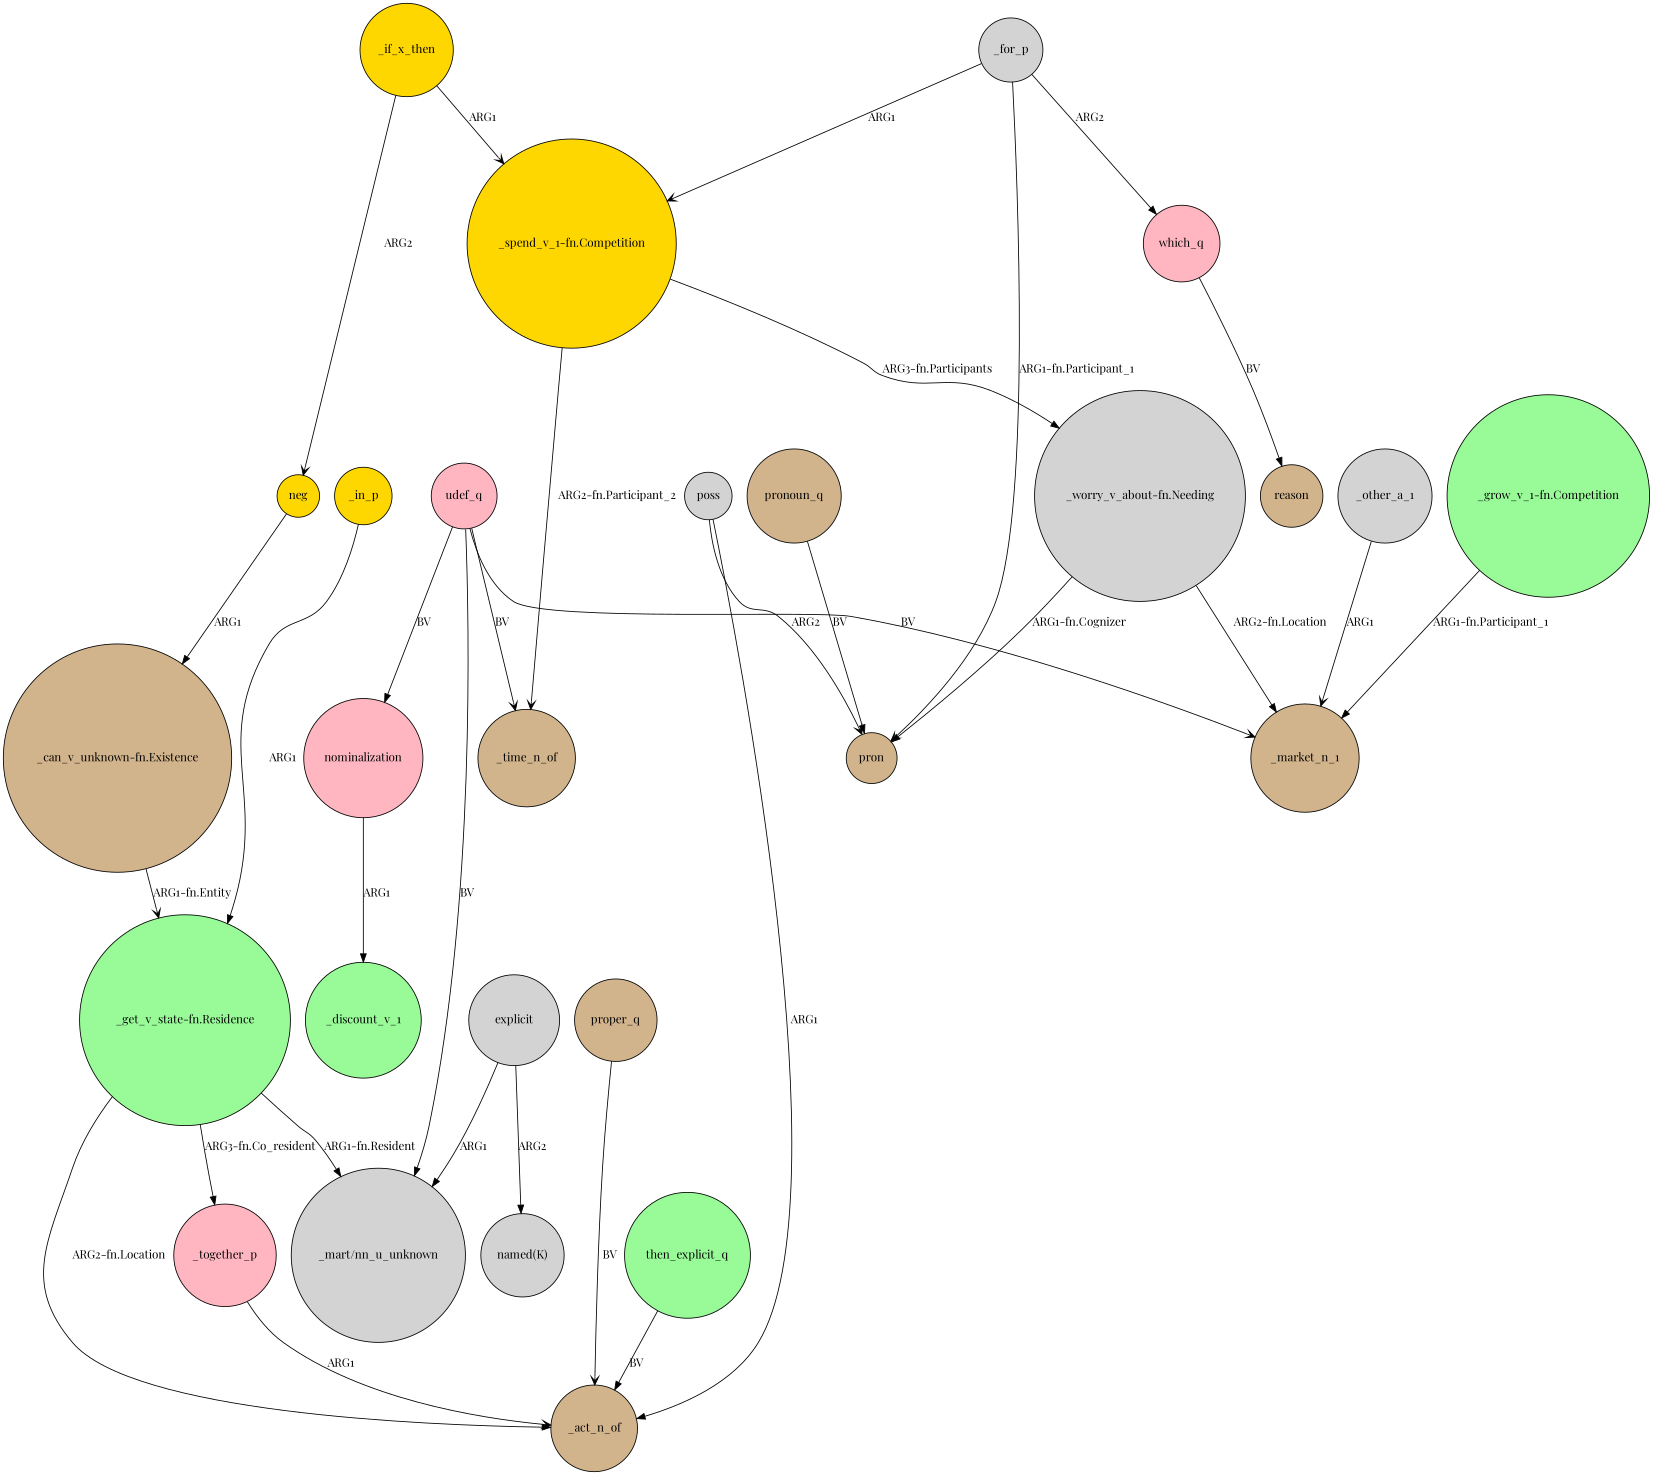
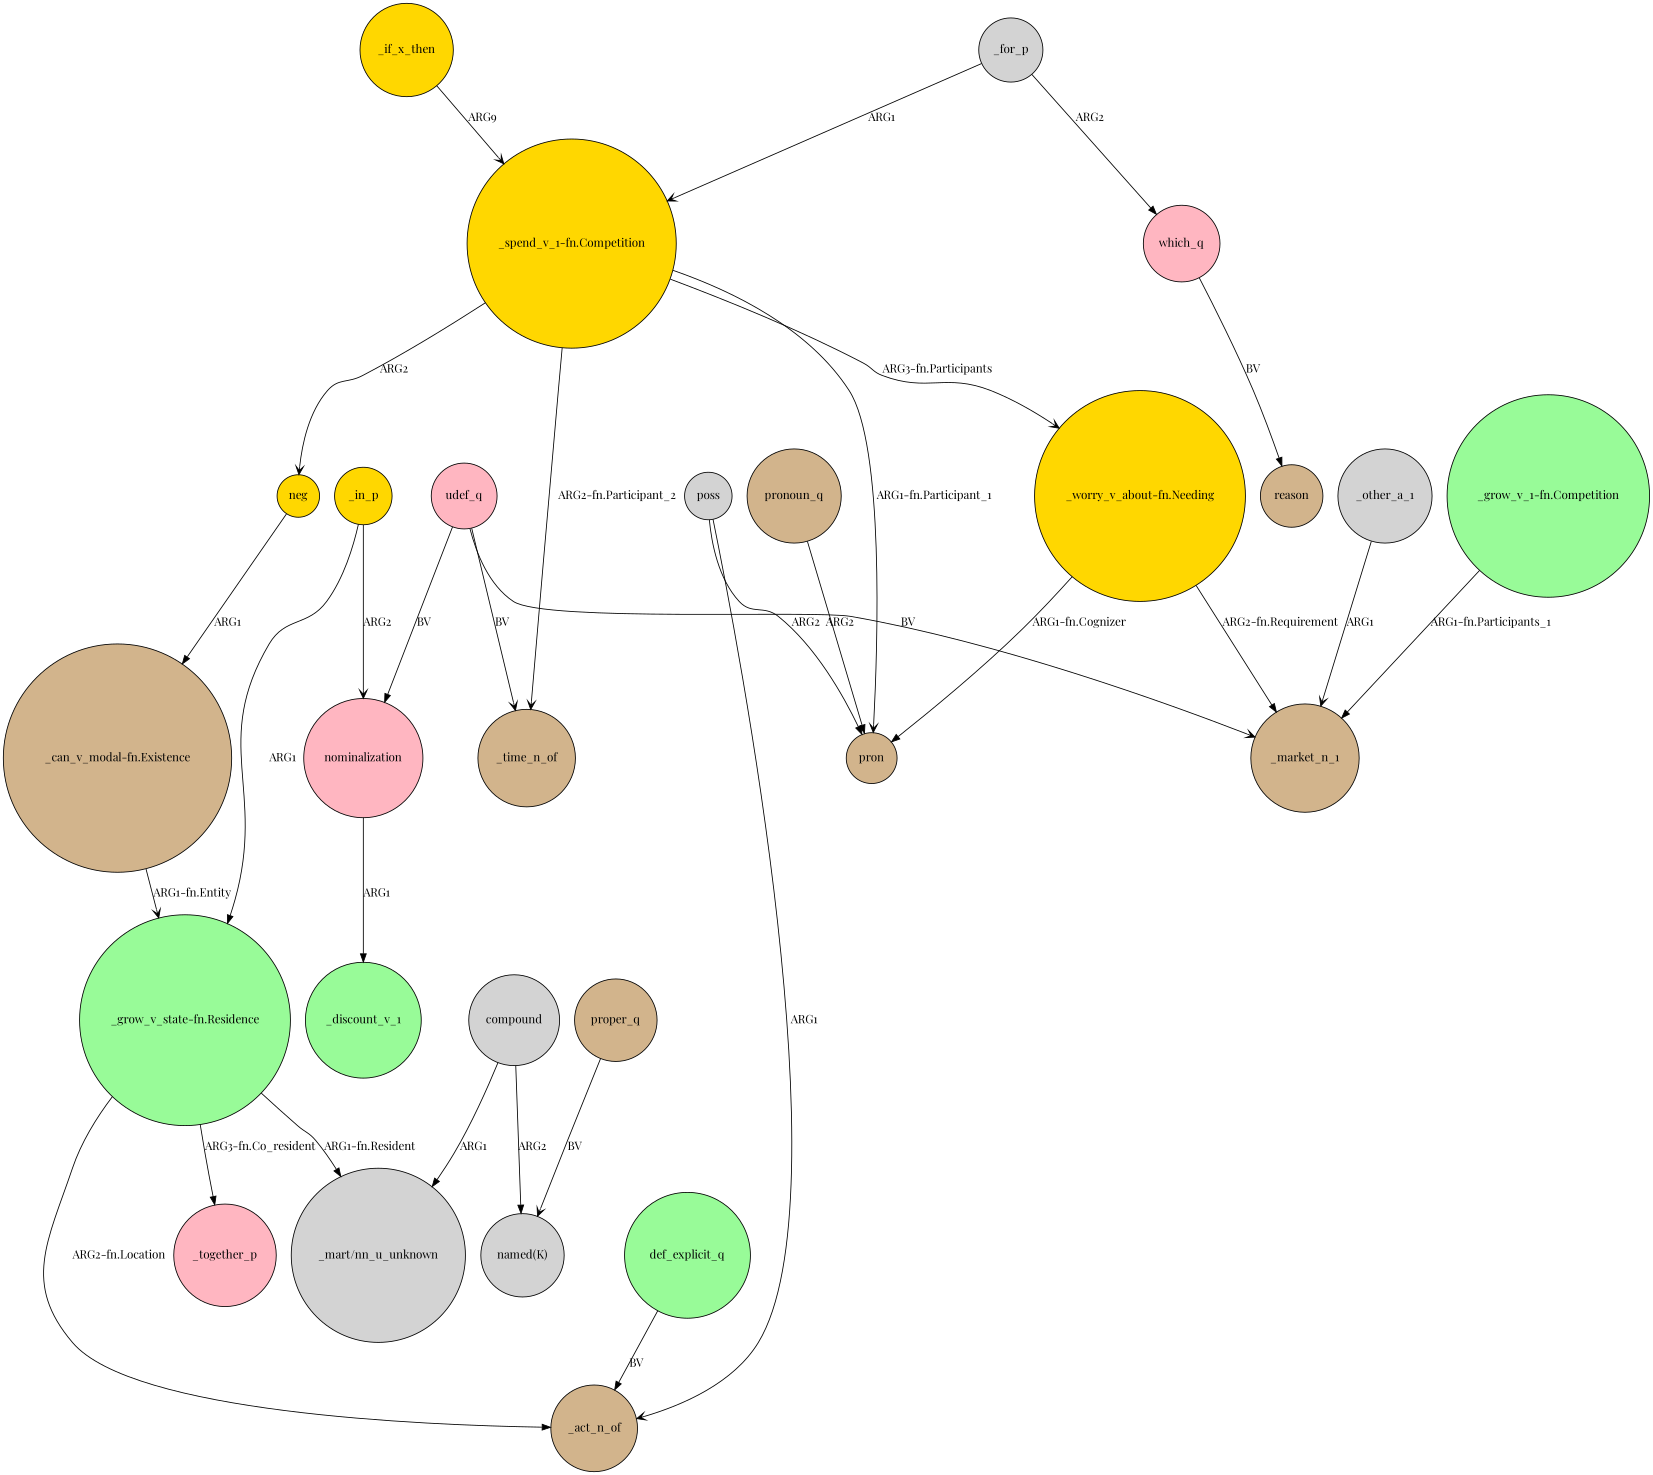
(483, 118) -> (483, 118)
(351, 281) -> (372, 370)
(860, 361) -> (860, 361)
(1018, 426) -> (867, 448)
(1140, 496) -> (1140, 496)
none -> (363, 608)
(786, 623) -> (786, 623)
(840, 623) -> (840, 623)
(1280, 623) -> (1280, 623)
(1491, 623) -> (1491, 623)
(118, 758) -> (118, 758)
(463, 850) -> none
(784, 1000) -> (784, 1000)
(185, 1020) -> (185, 1020)
(514, 1020) -> (514, 1020)
(600, 1219) -> (570, 1133)
(688, 1255) -> (688, 1255)
(382, 1391) -> none
